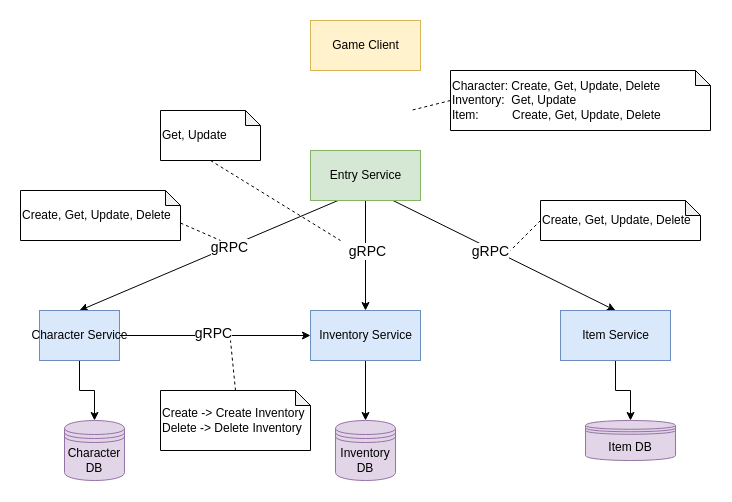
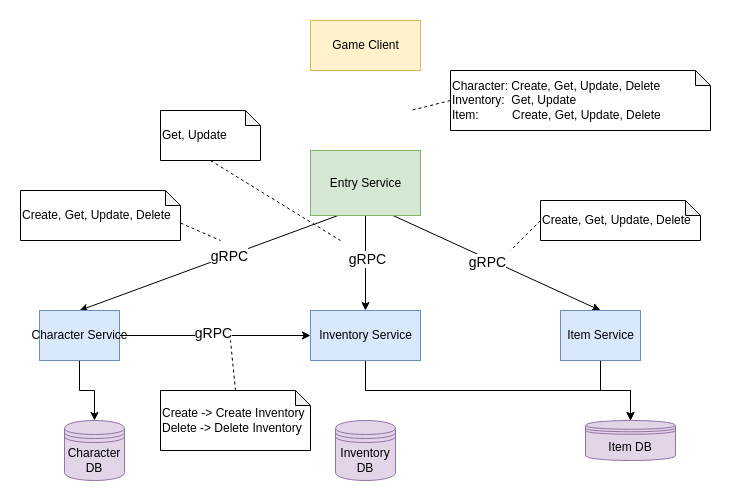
(366, 176) -> (366, 183)
(616, 336) -> (601, 336)
(366, 401) -> (481, 391)
